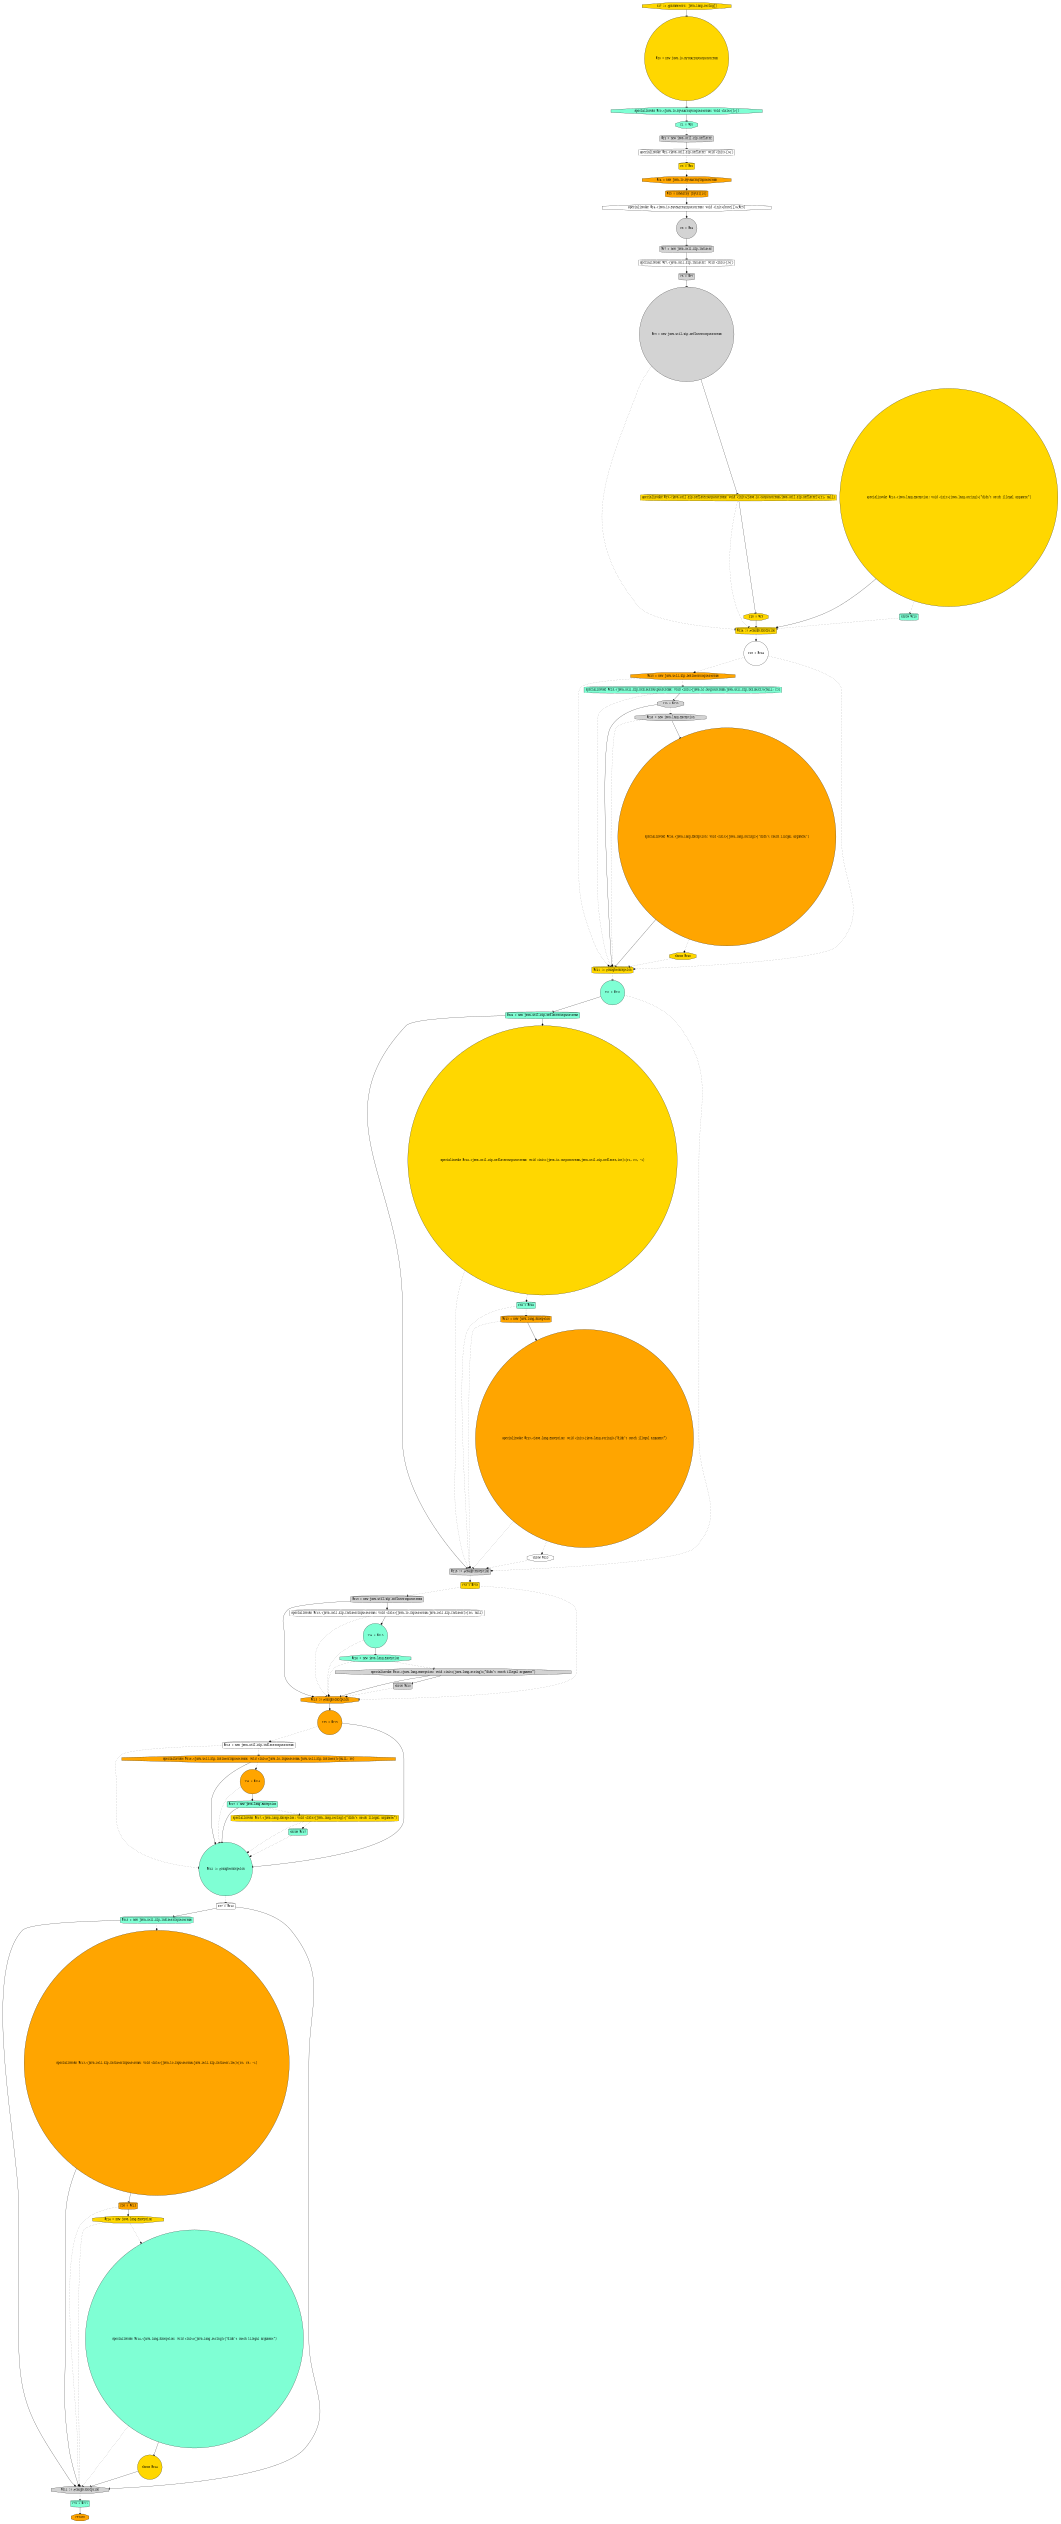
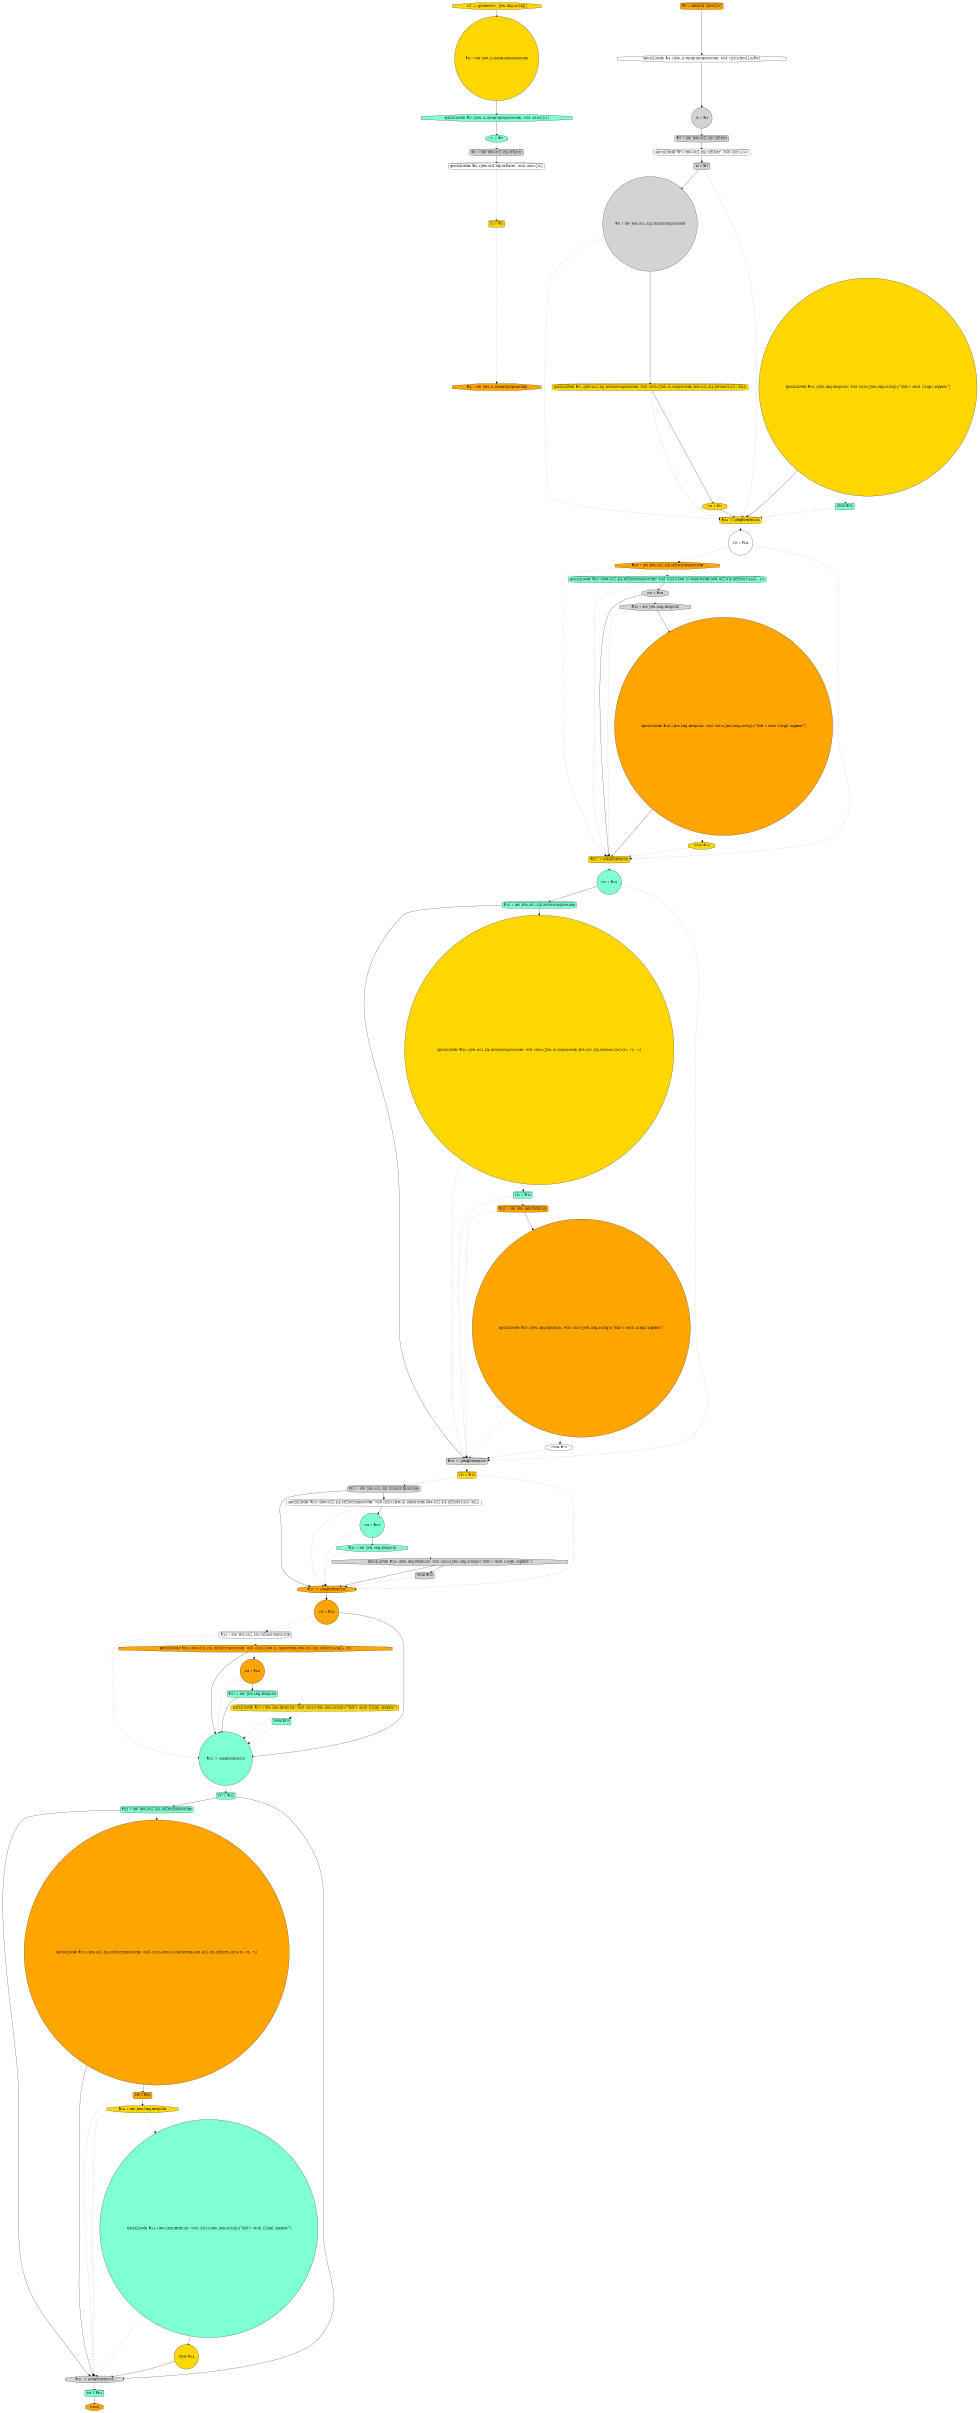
(687, 186) -> none
none -> (756, 339)
(226, 1906) -> (226, 1796)
